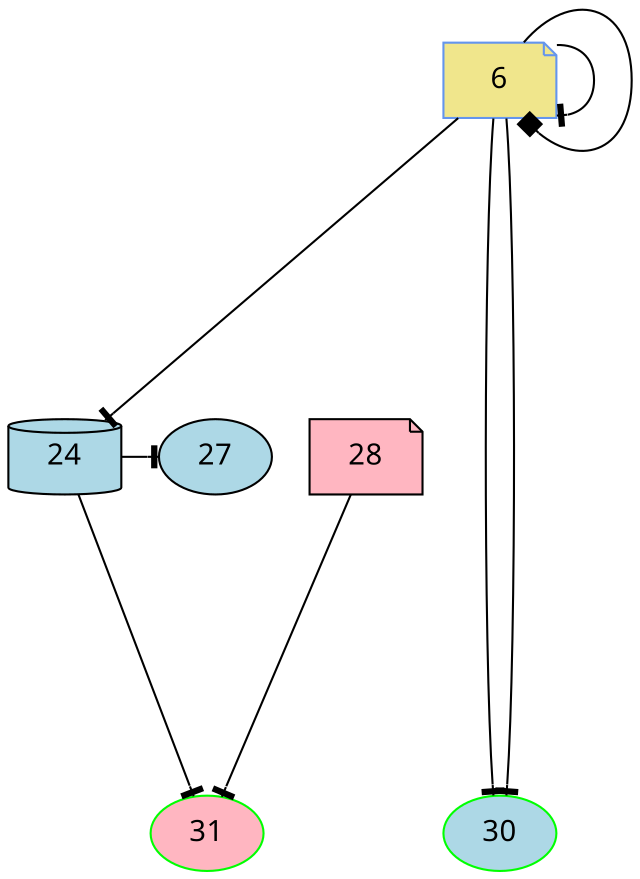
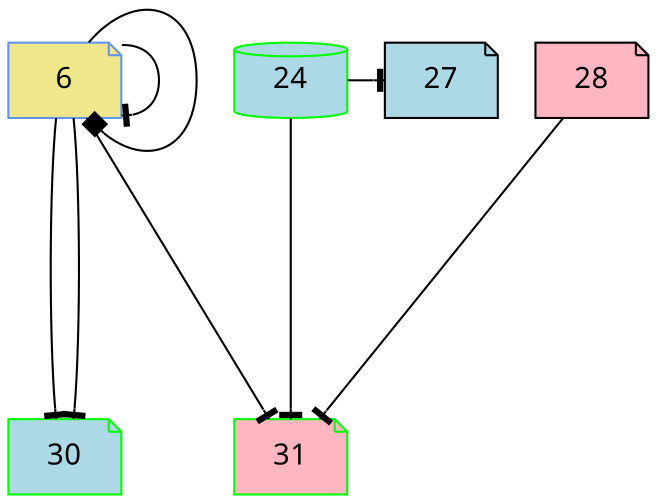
(286, 266) -> (175, 264)
(65, 457) -> (291, 80)
(215, 457) -> (441, 80)
(207, 833) -> (291, 457)
(500, 833) -> (65, 457)
